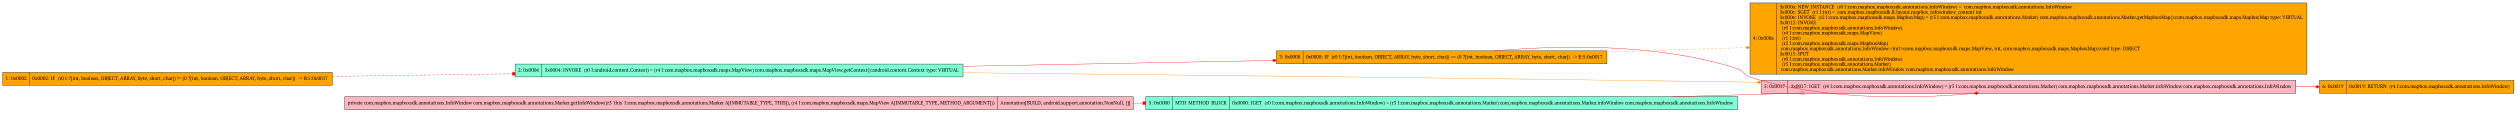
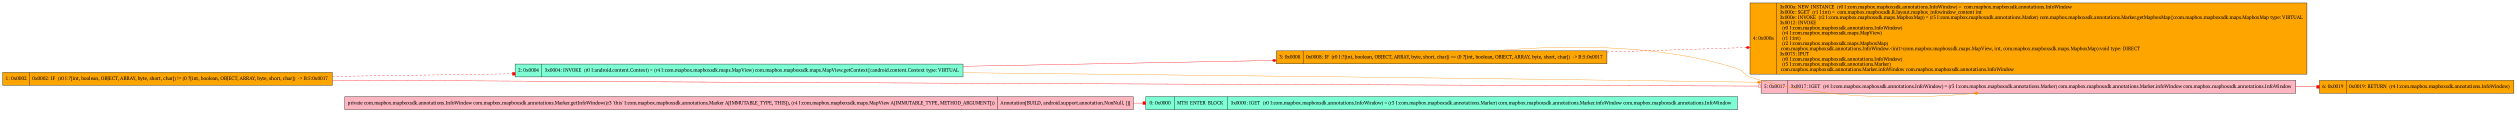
(1676, 50) -> (1676, 50)
(1796, 54) -> (1796, 54)
(1735, 68) -> (1735, 68)
(2305, 87) -> (2305, 87)
(1737, 95) -> (1045, 84)
(1201, 103) -> (1200, 103)
